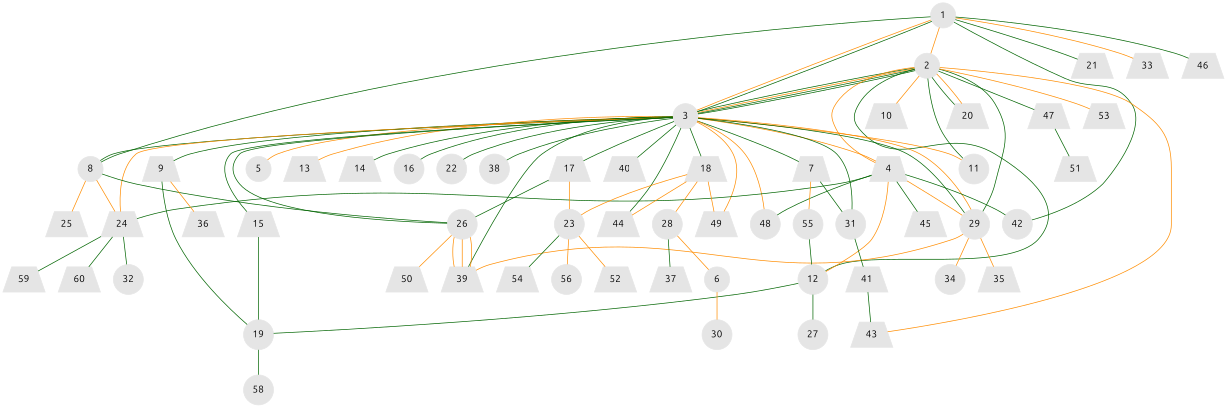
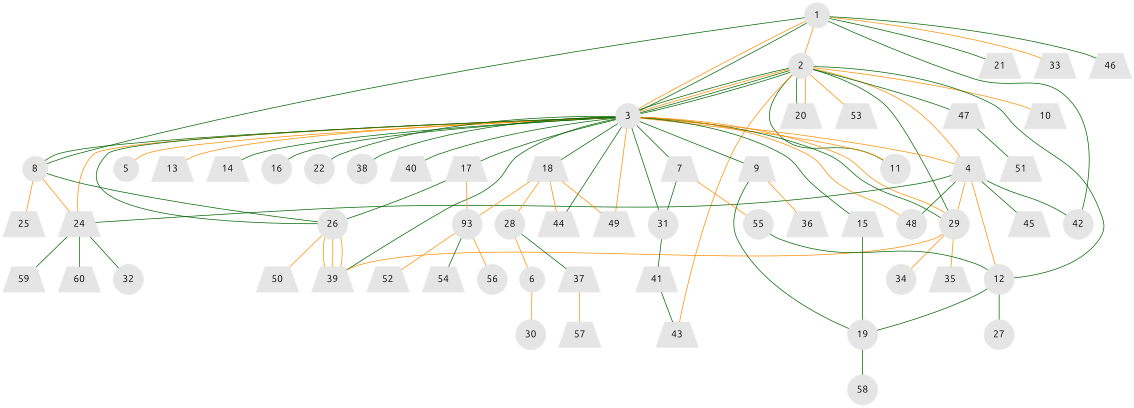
(569, 224) -> (467, 224)
none -> (580, 335)
